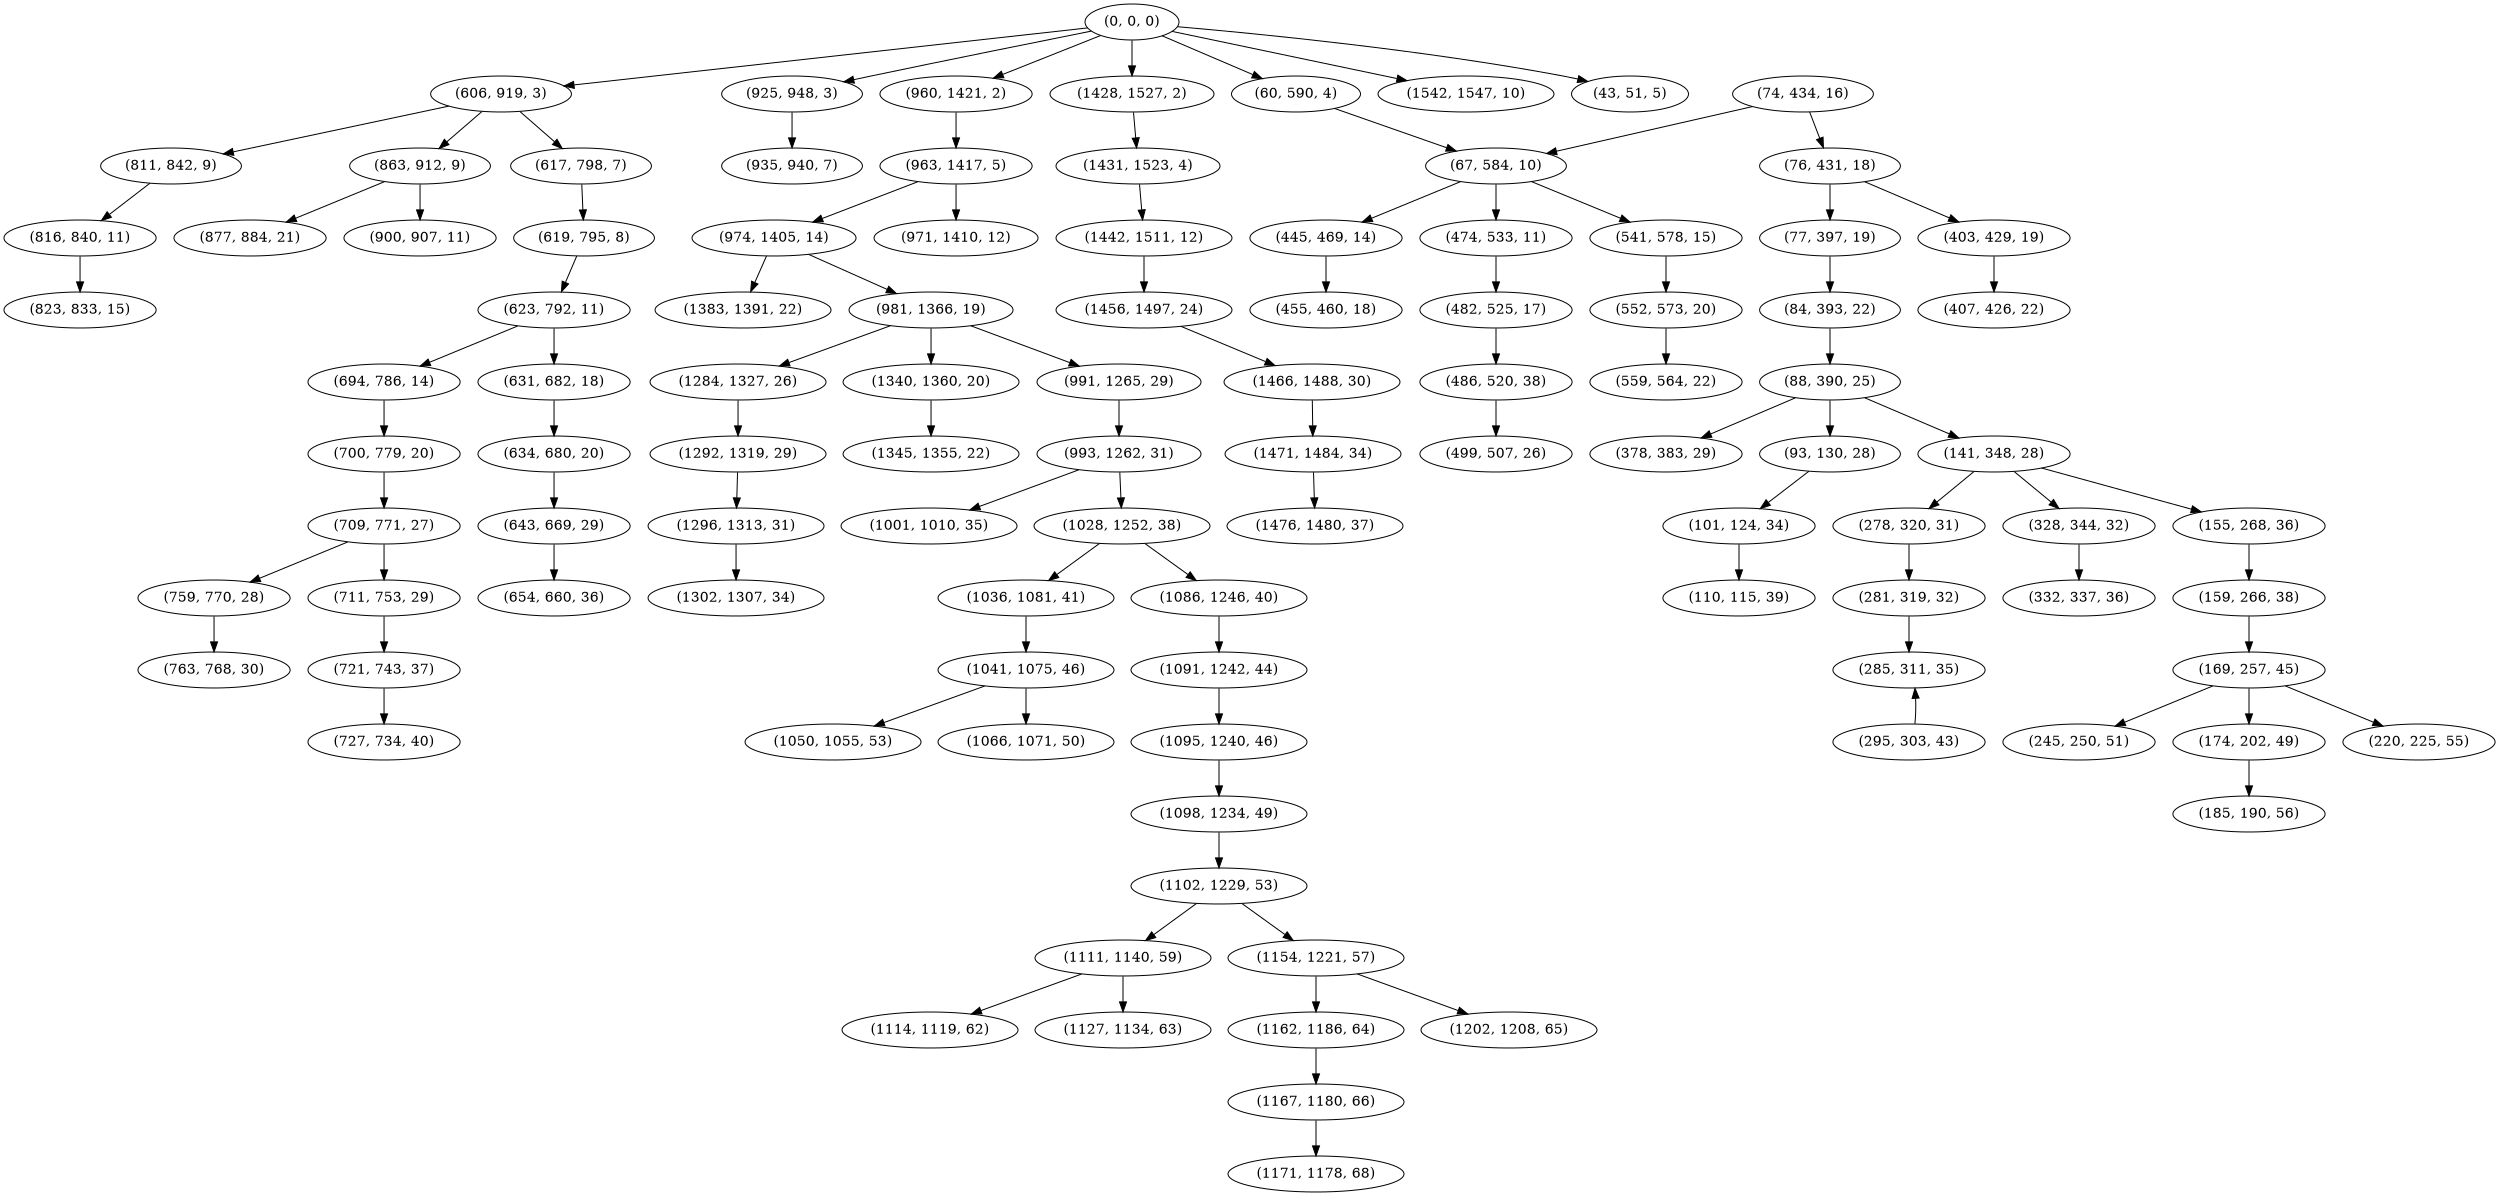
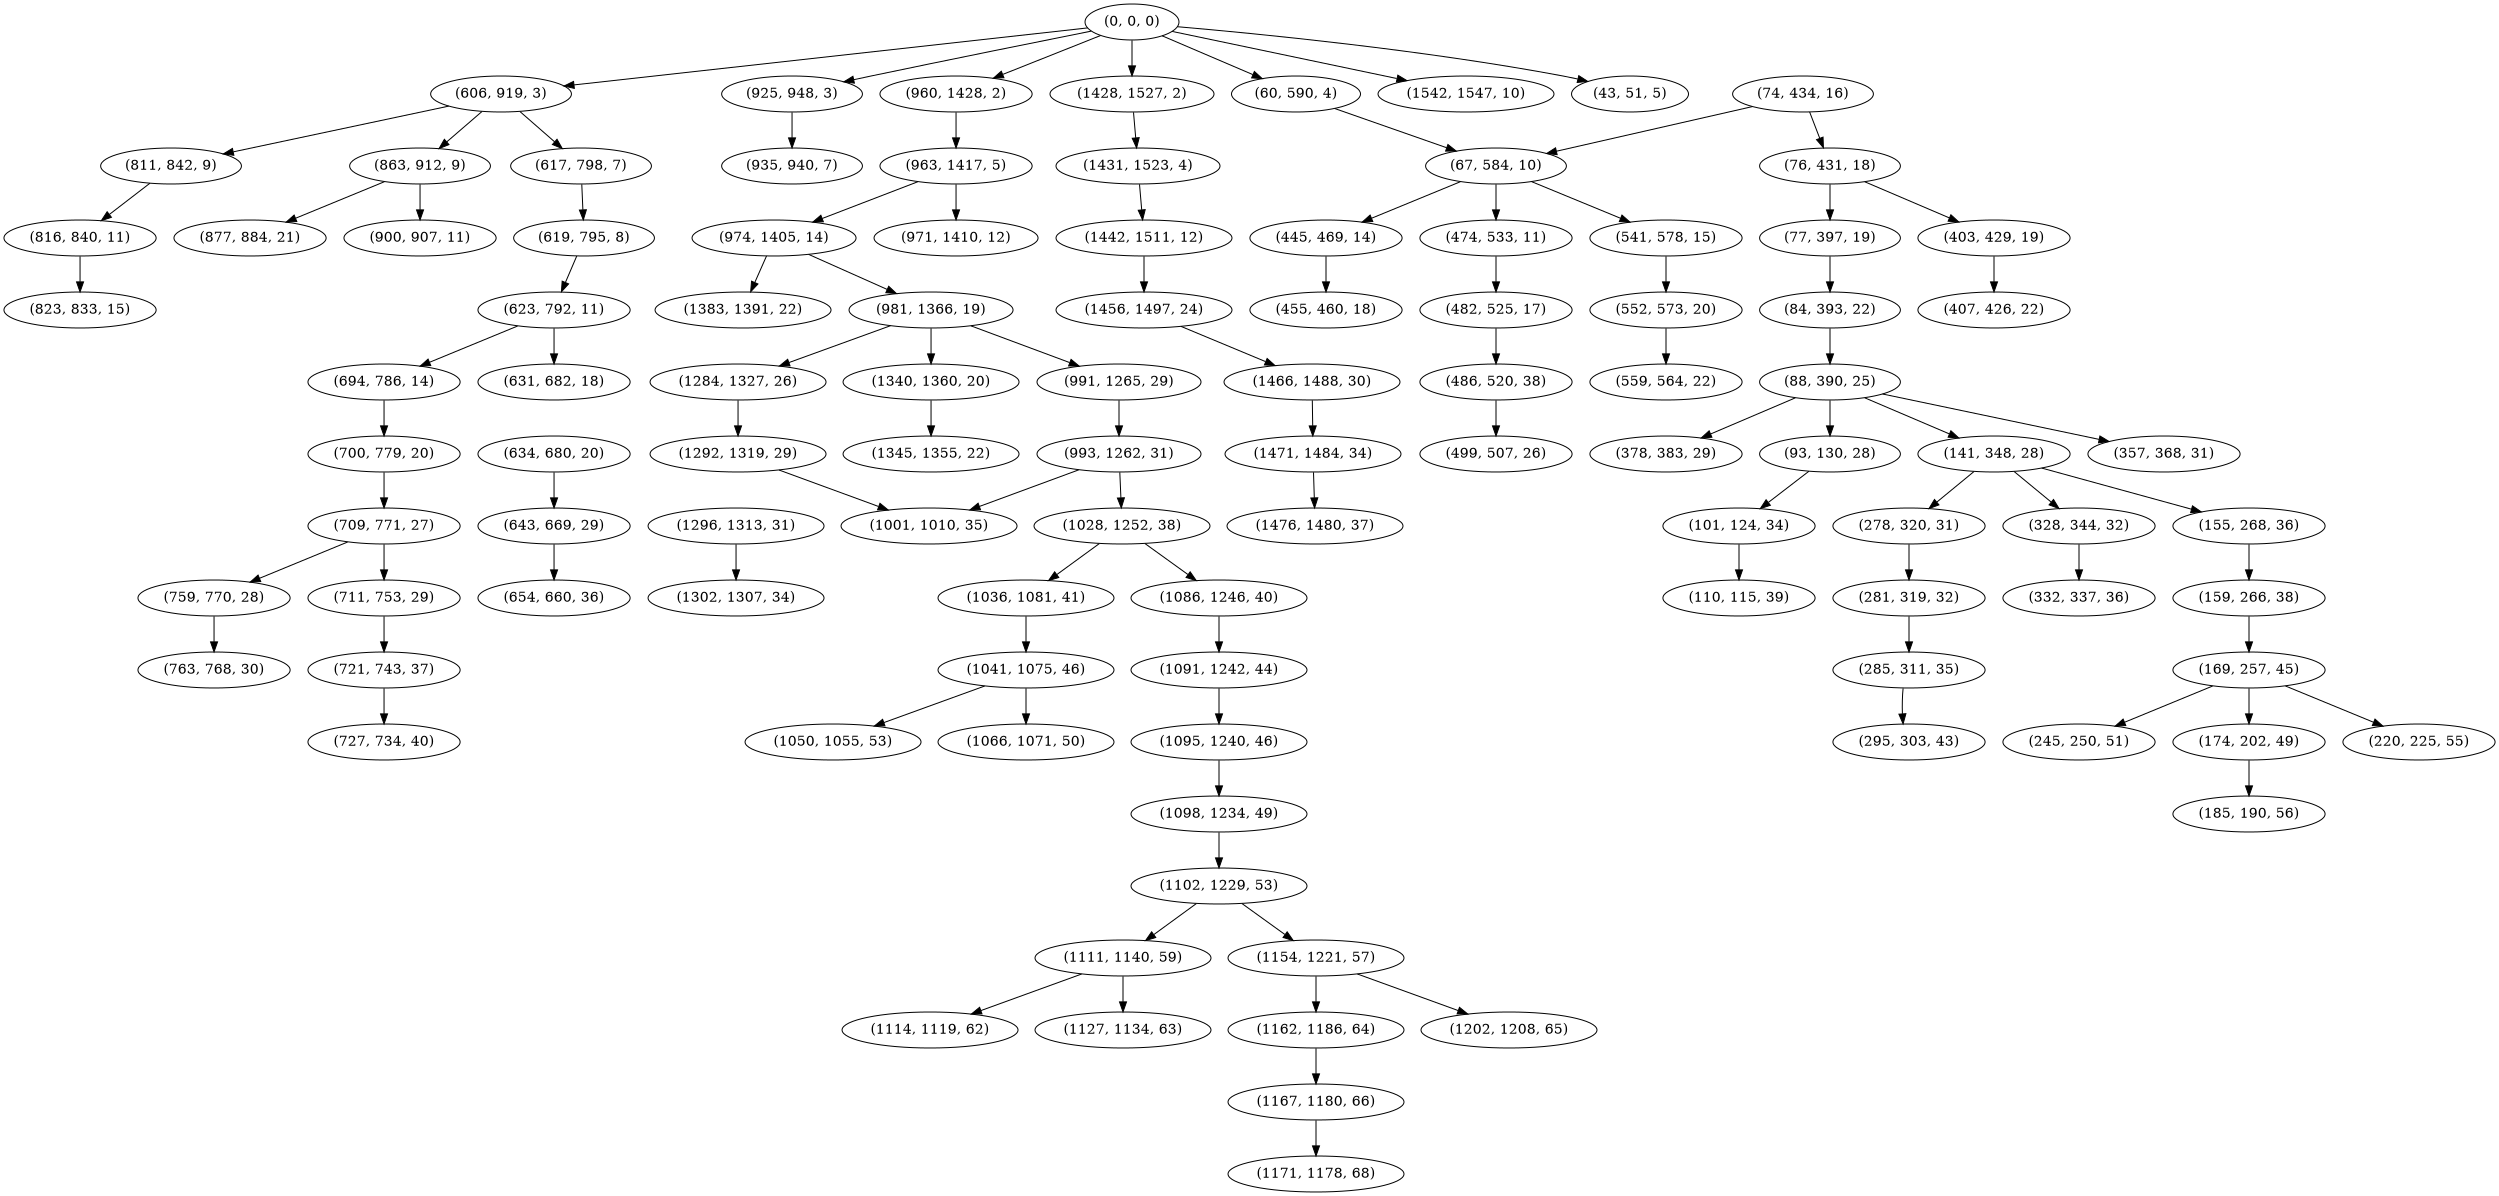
(956, 94) -> (956, 94)
(554, 413) -> none
none -> (2164, 454)
(737, 485) -> (829, 488)
(1916, 711) -> (1902, 701)
